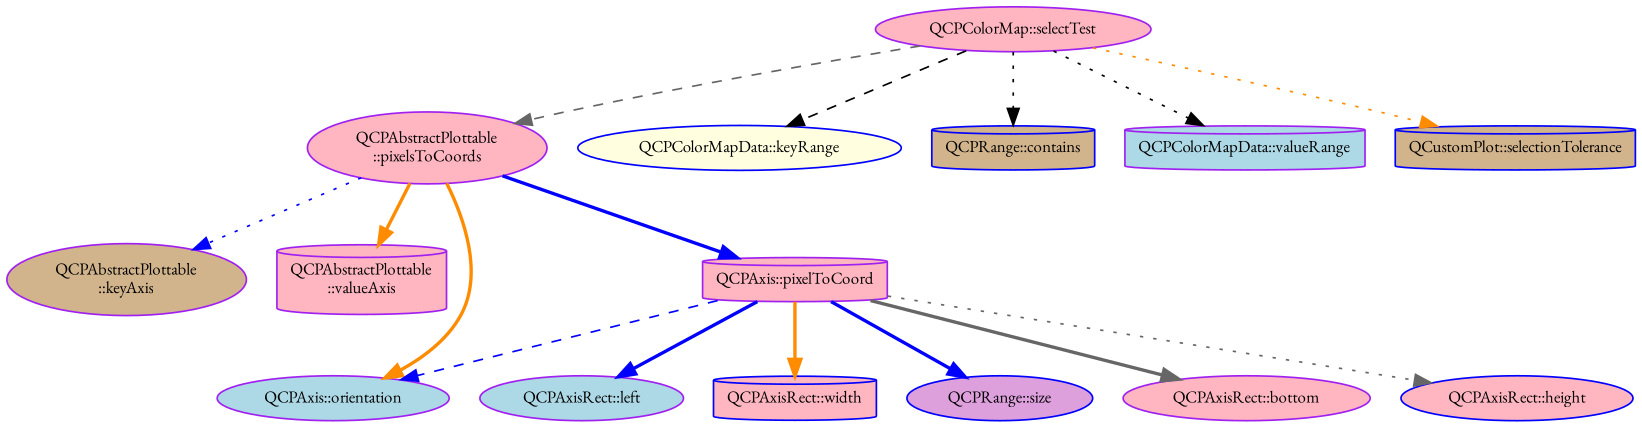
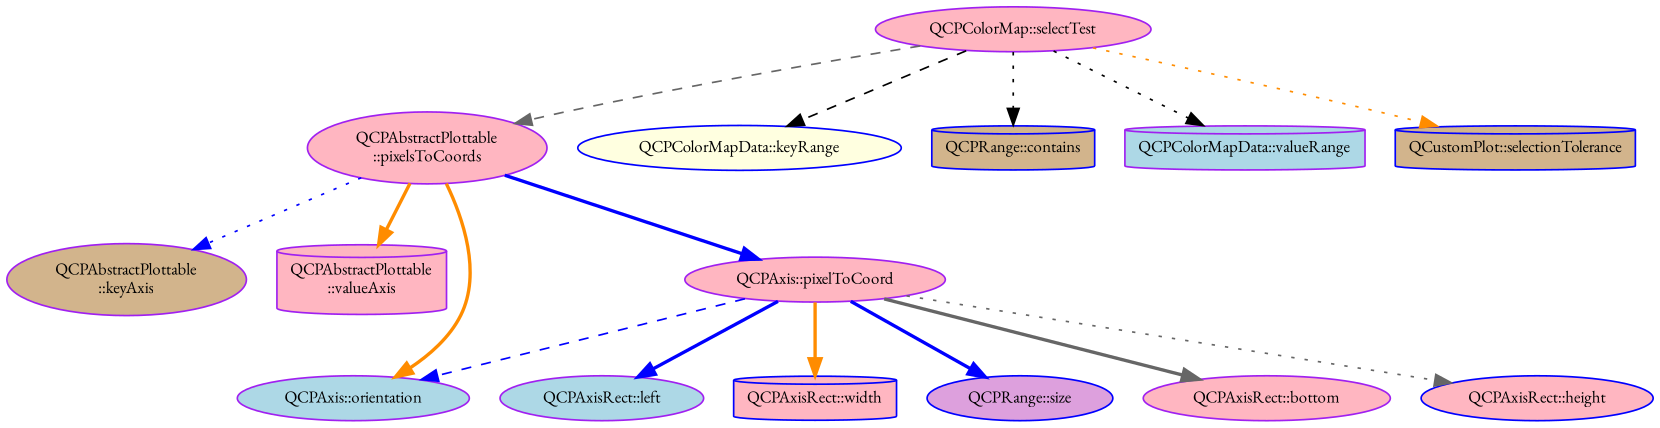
(795, 280) -> (815, 280)
